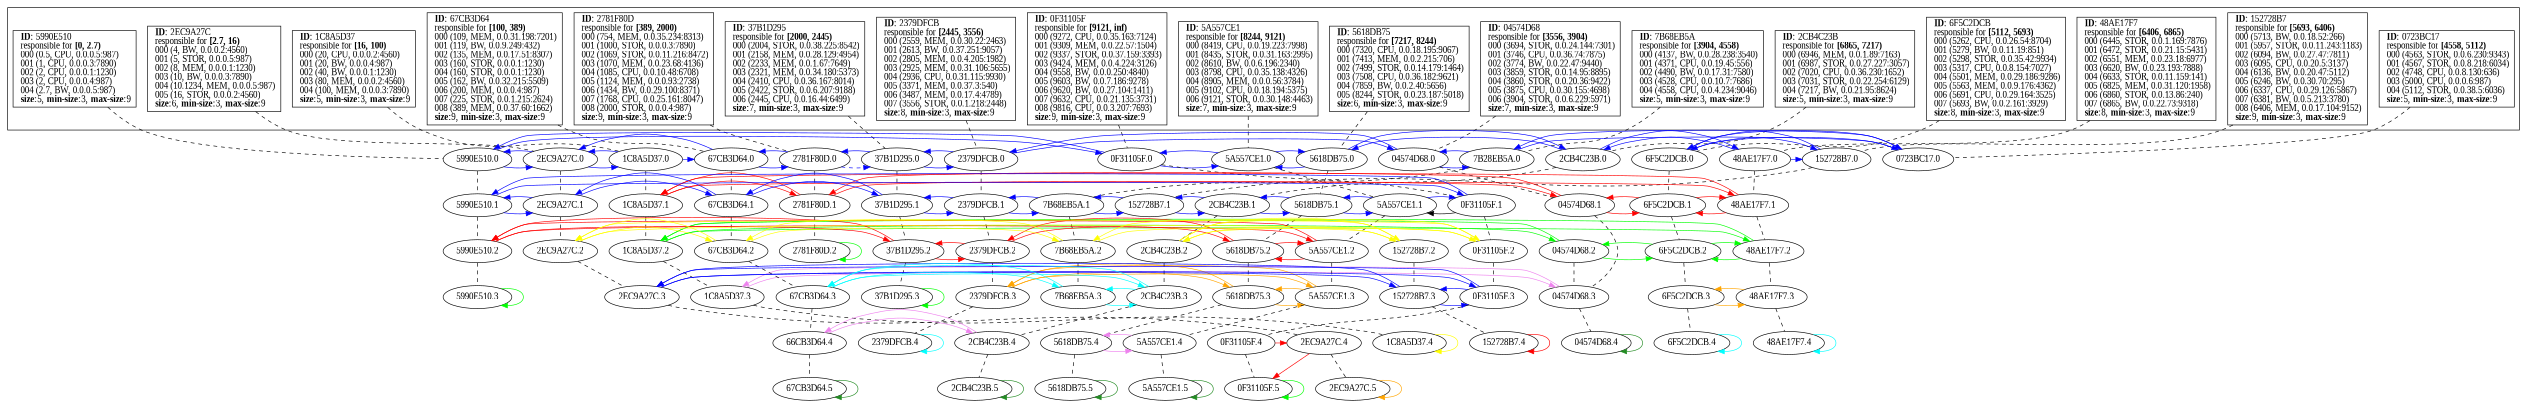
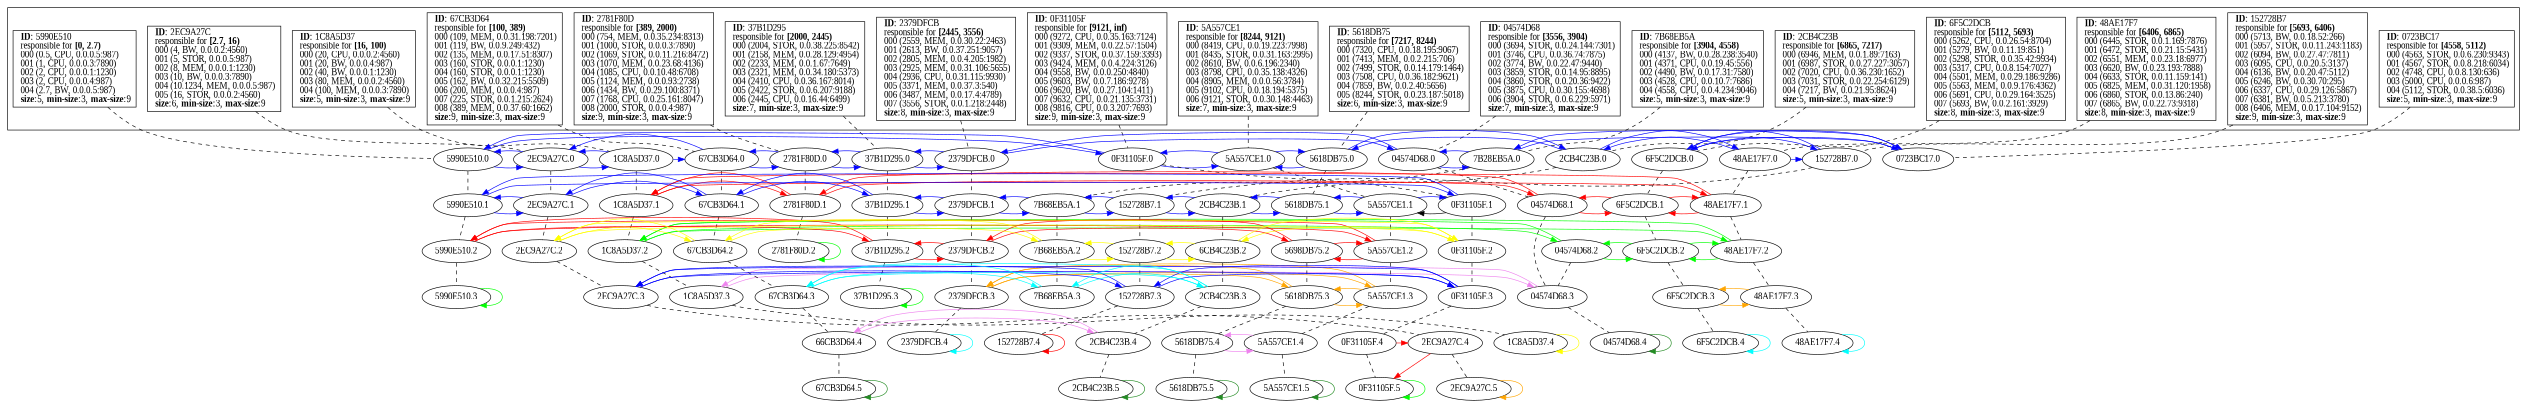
(852, 168) -> (843, 168)
none -> (1140, 232)
(1164, 251) -> (1223, 251)
(1248, 251) -> (1307, 251)
